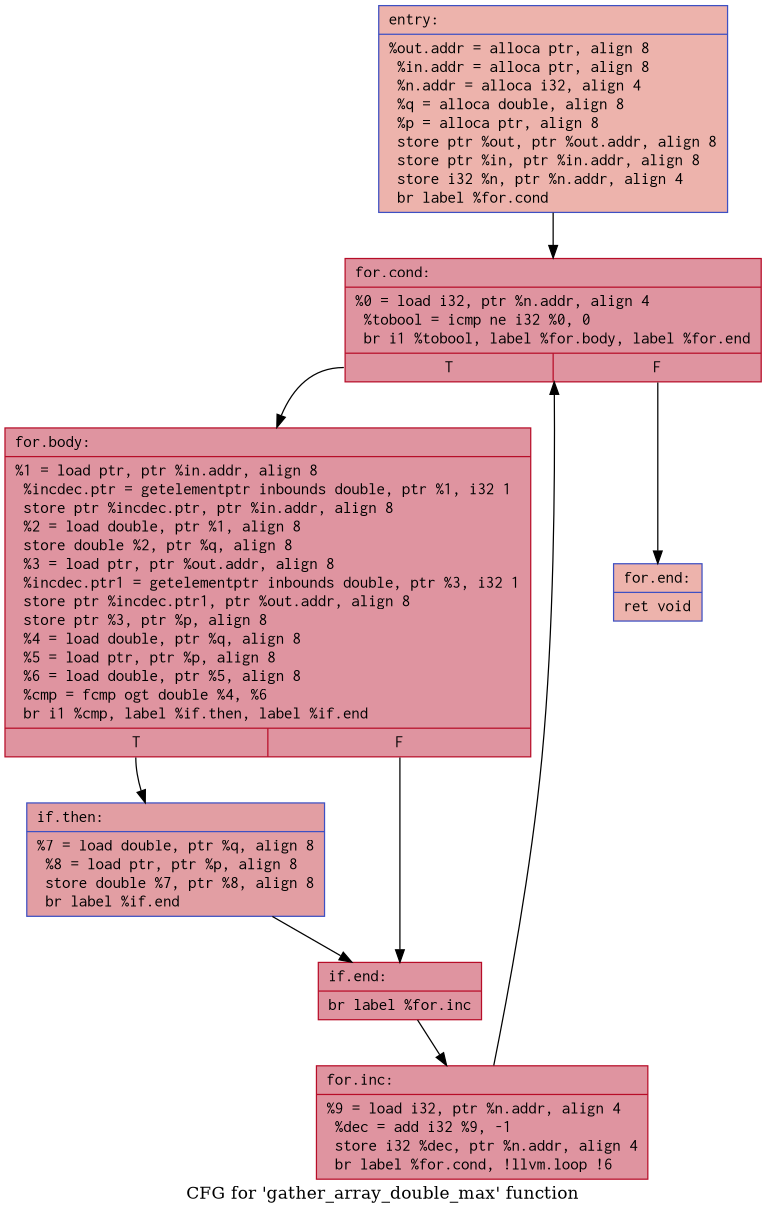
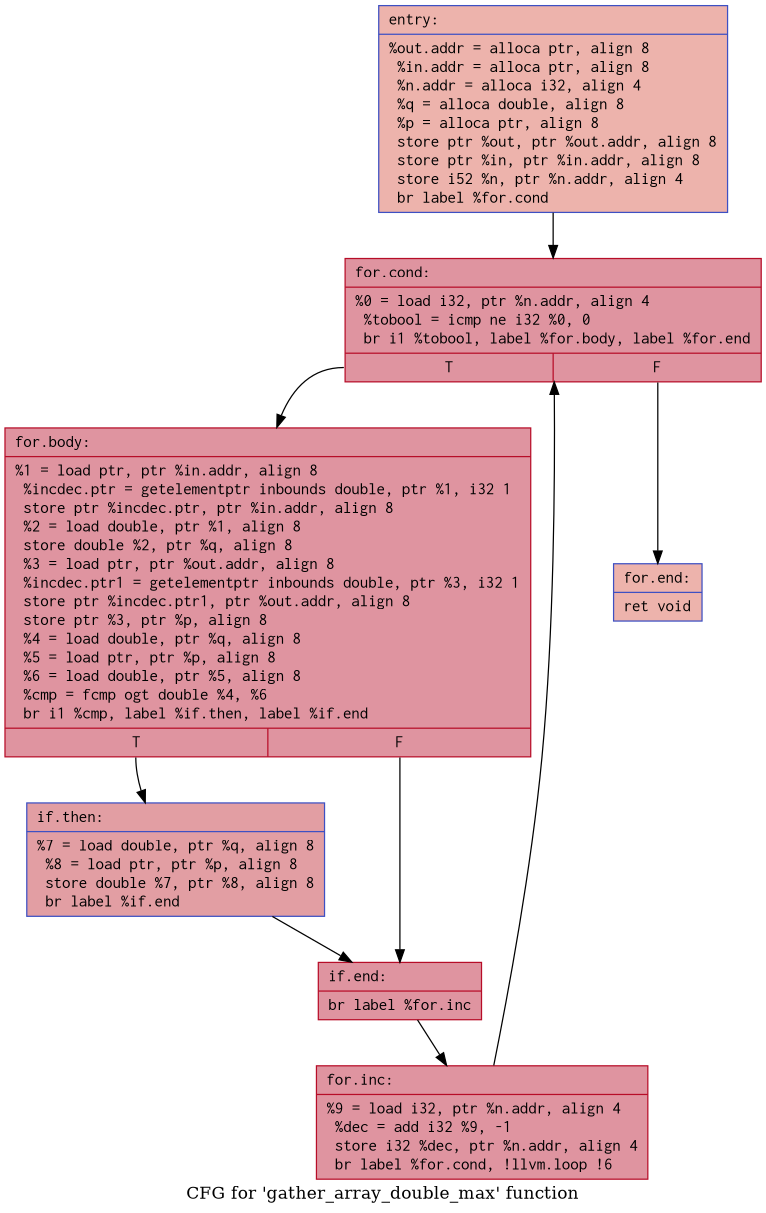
(536, 179) -> (536, 179)
